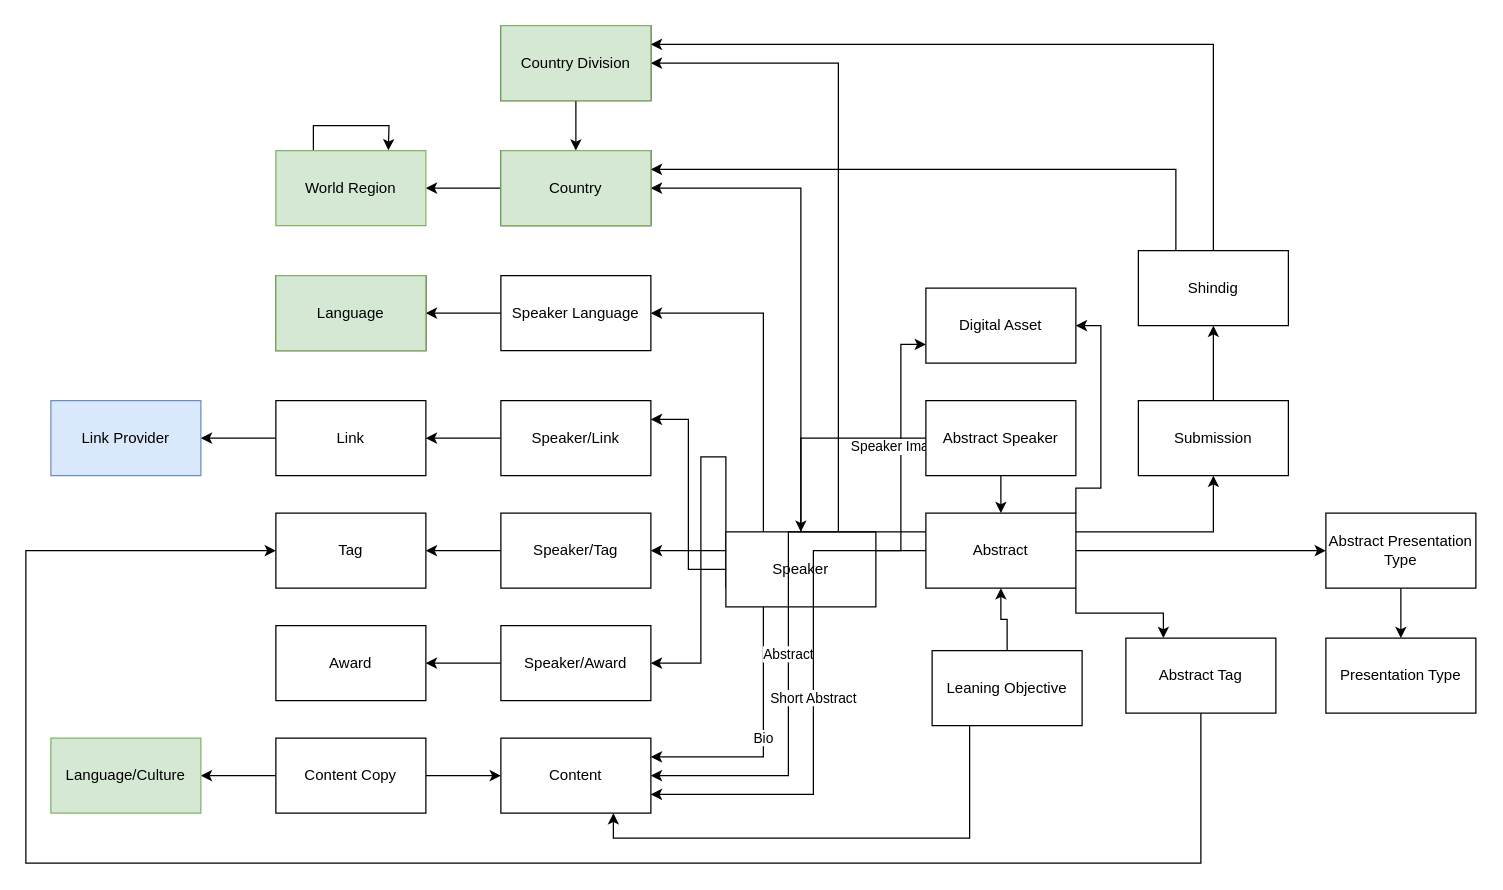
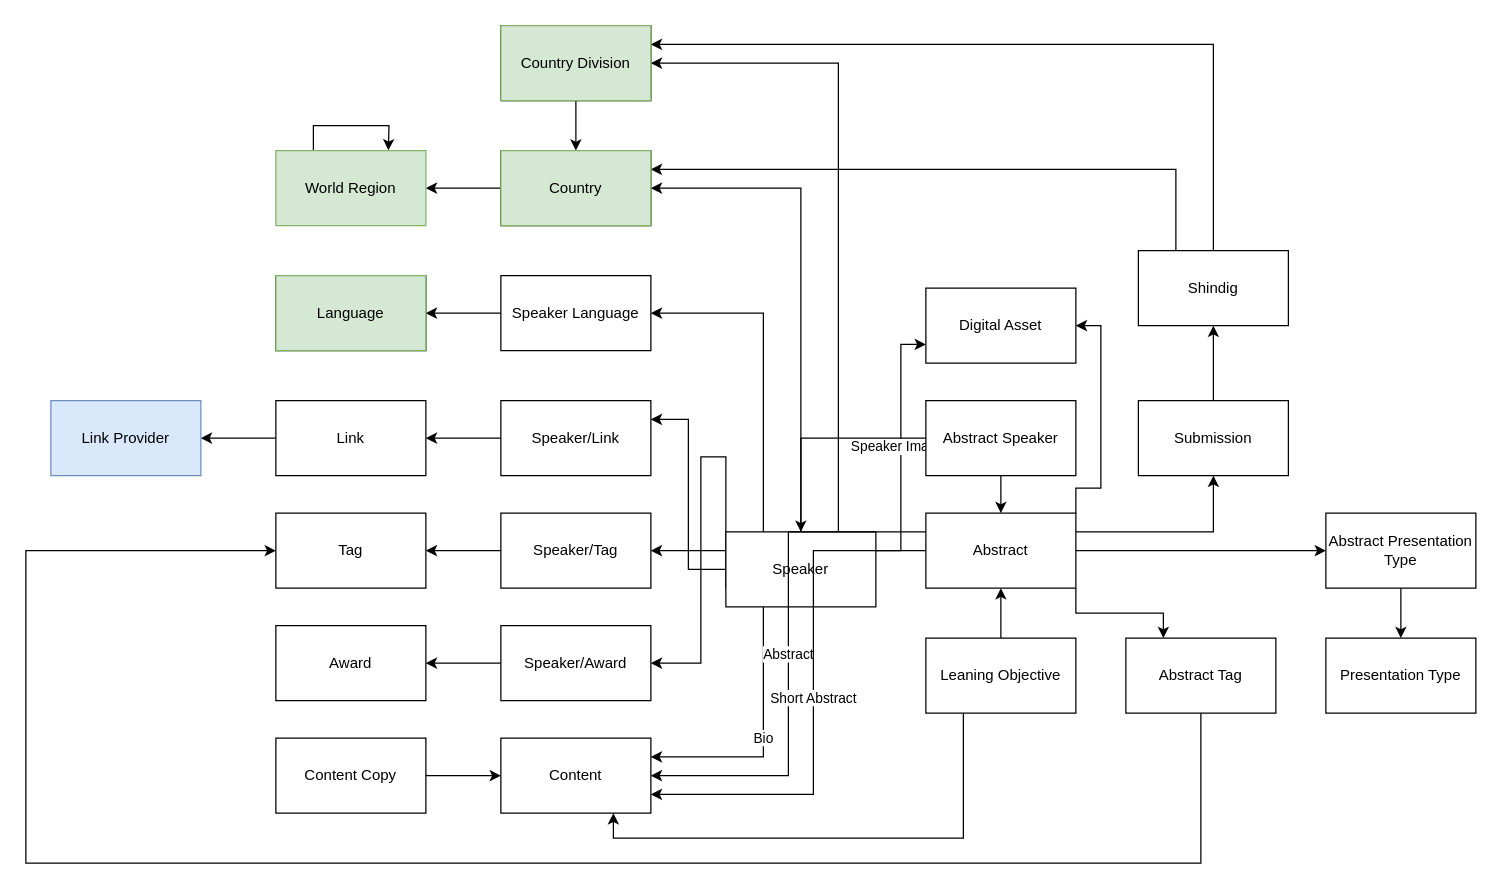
(1007, 688) -> (1001, 676)
(126, 776) -> none
(243, 776) -> none
